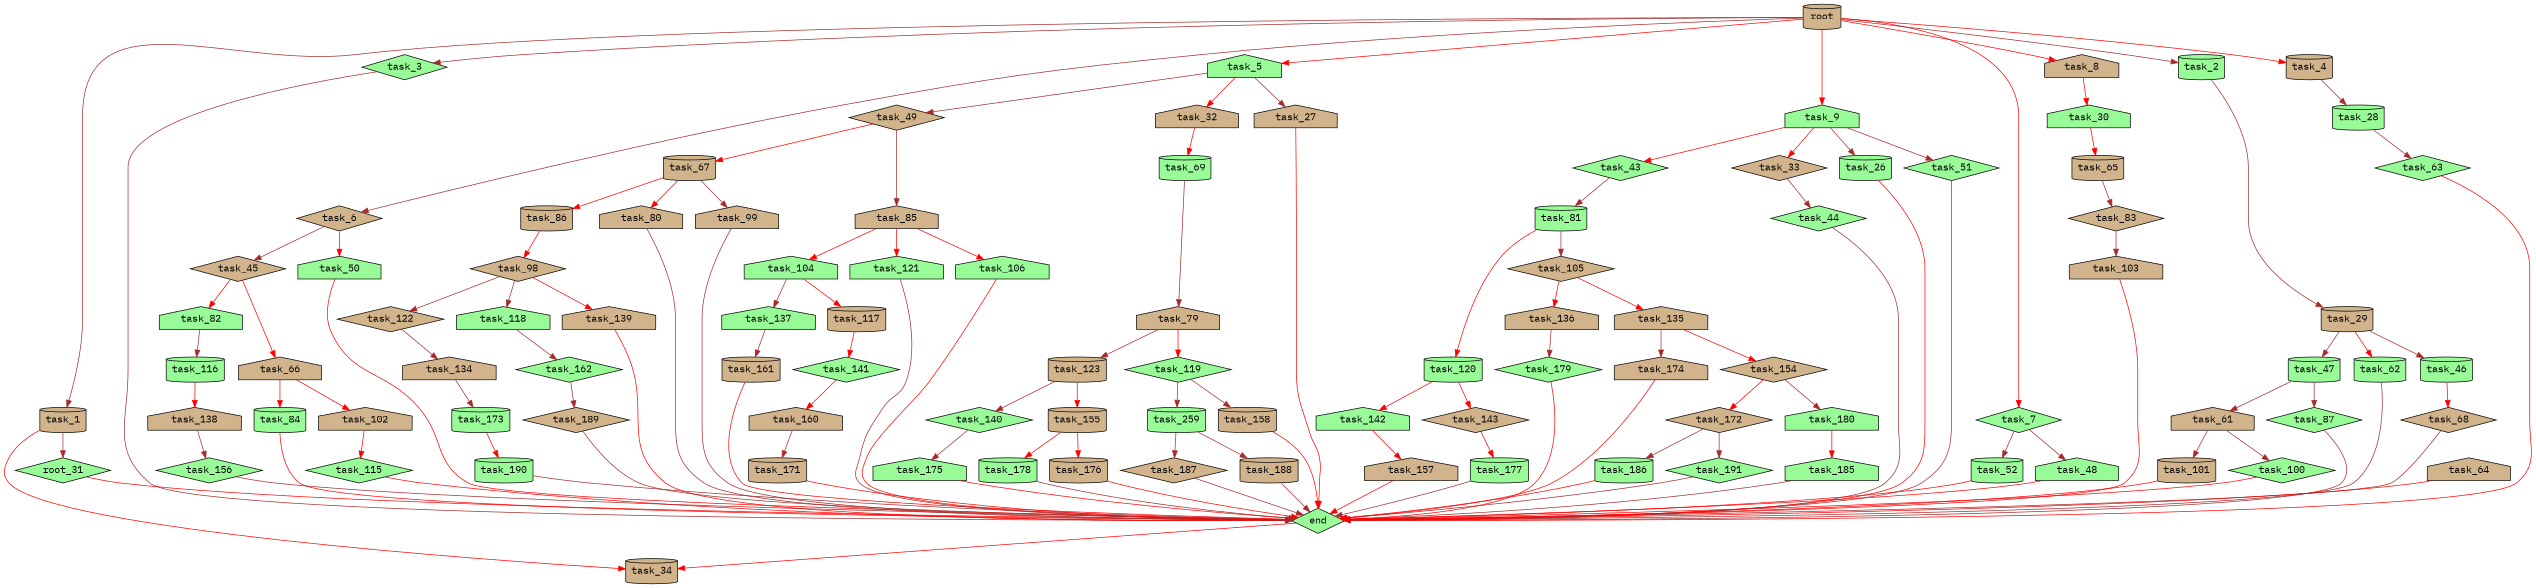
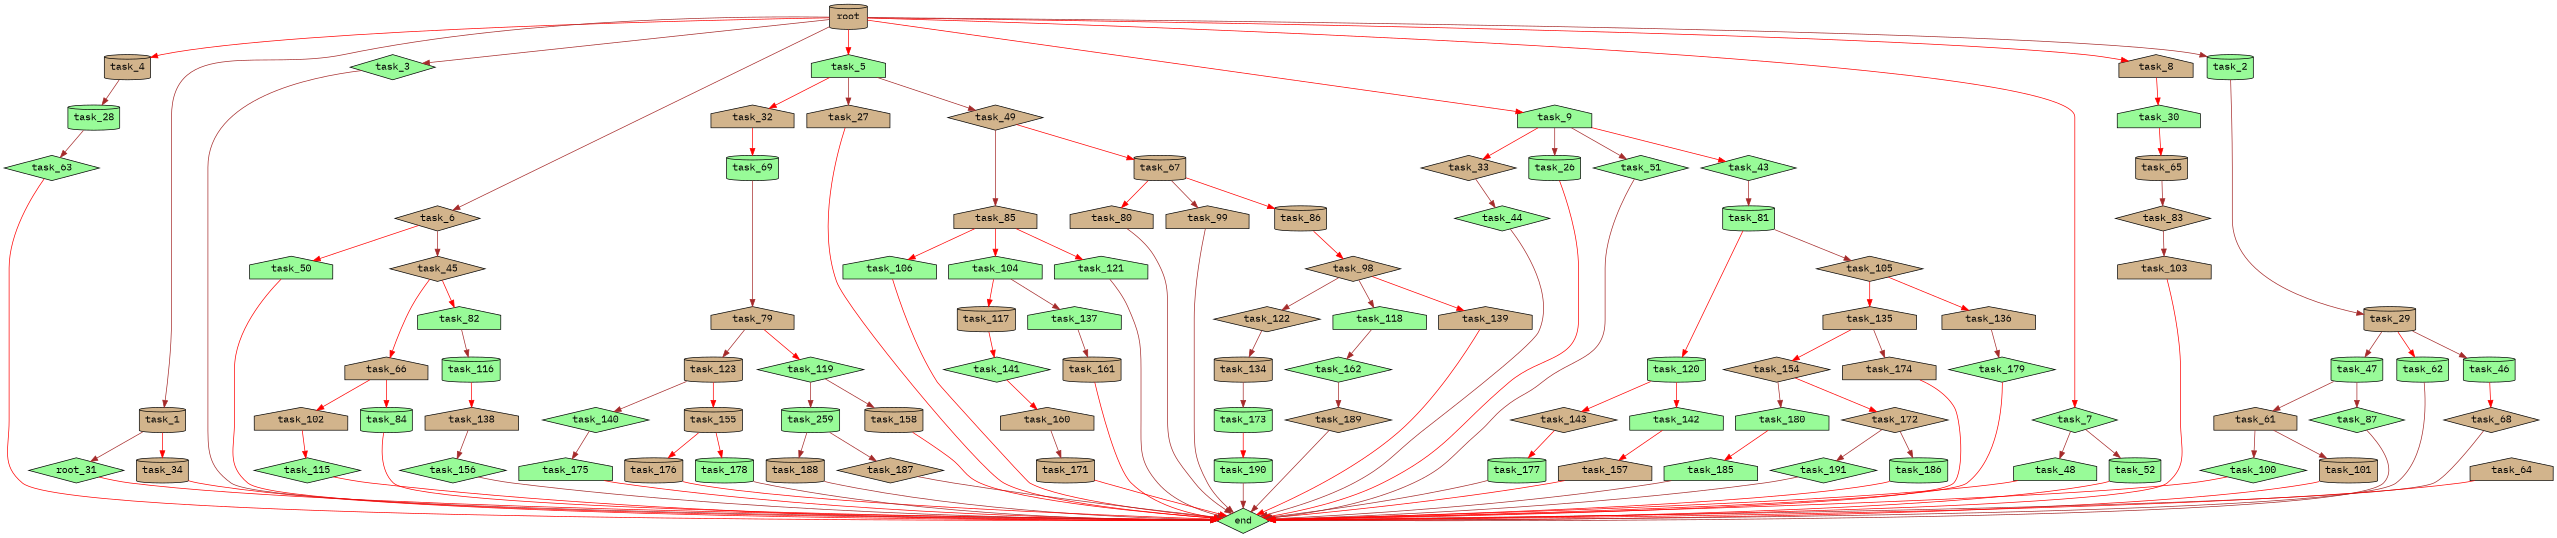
(449, 370) -> (1243, 370)
(990, 546) -> (699, 515)
